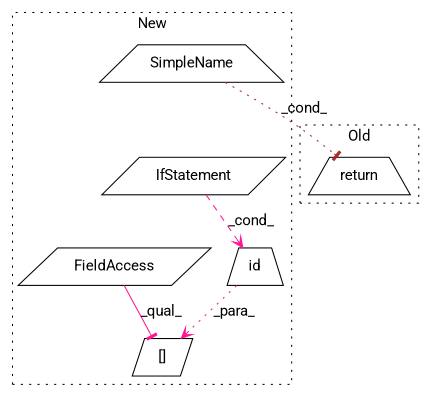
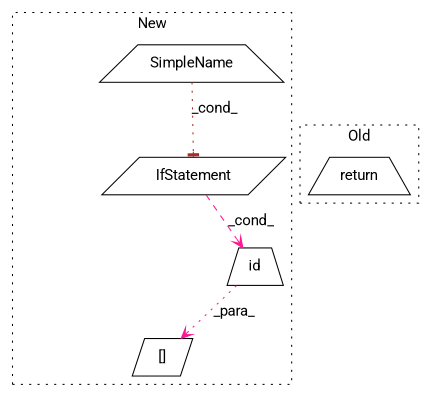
(281, 116) -> (193, 117)
(115, 267) -> none
